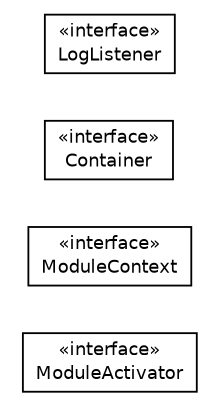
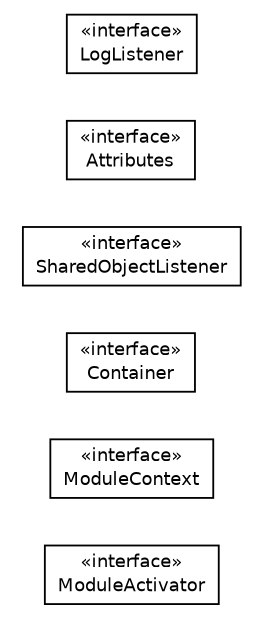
none -> (131, 150)
none -> (131, 256)
